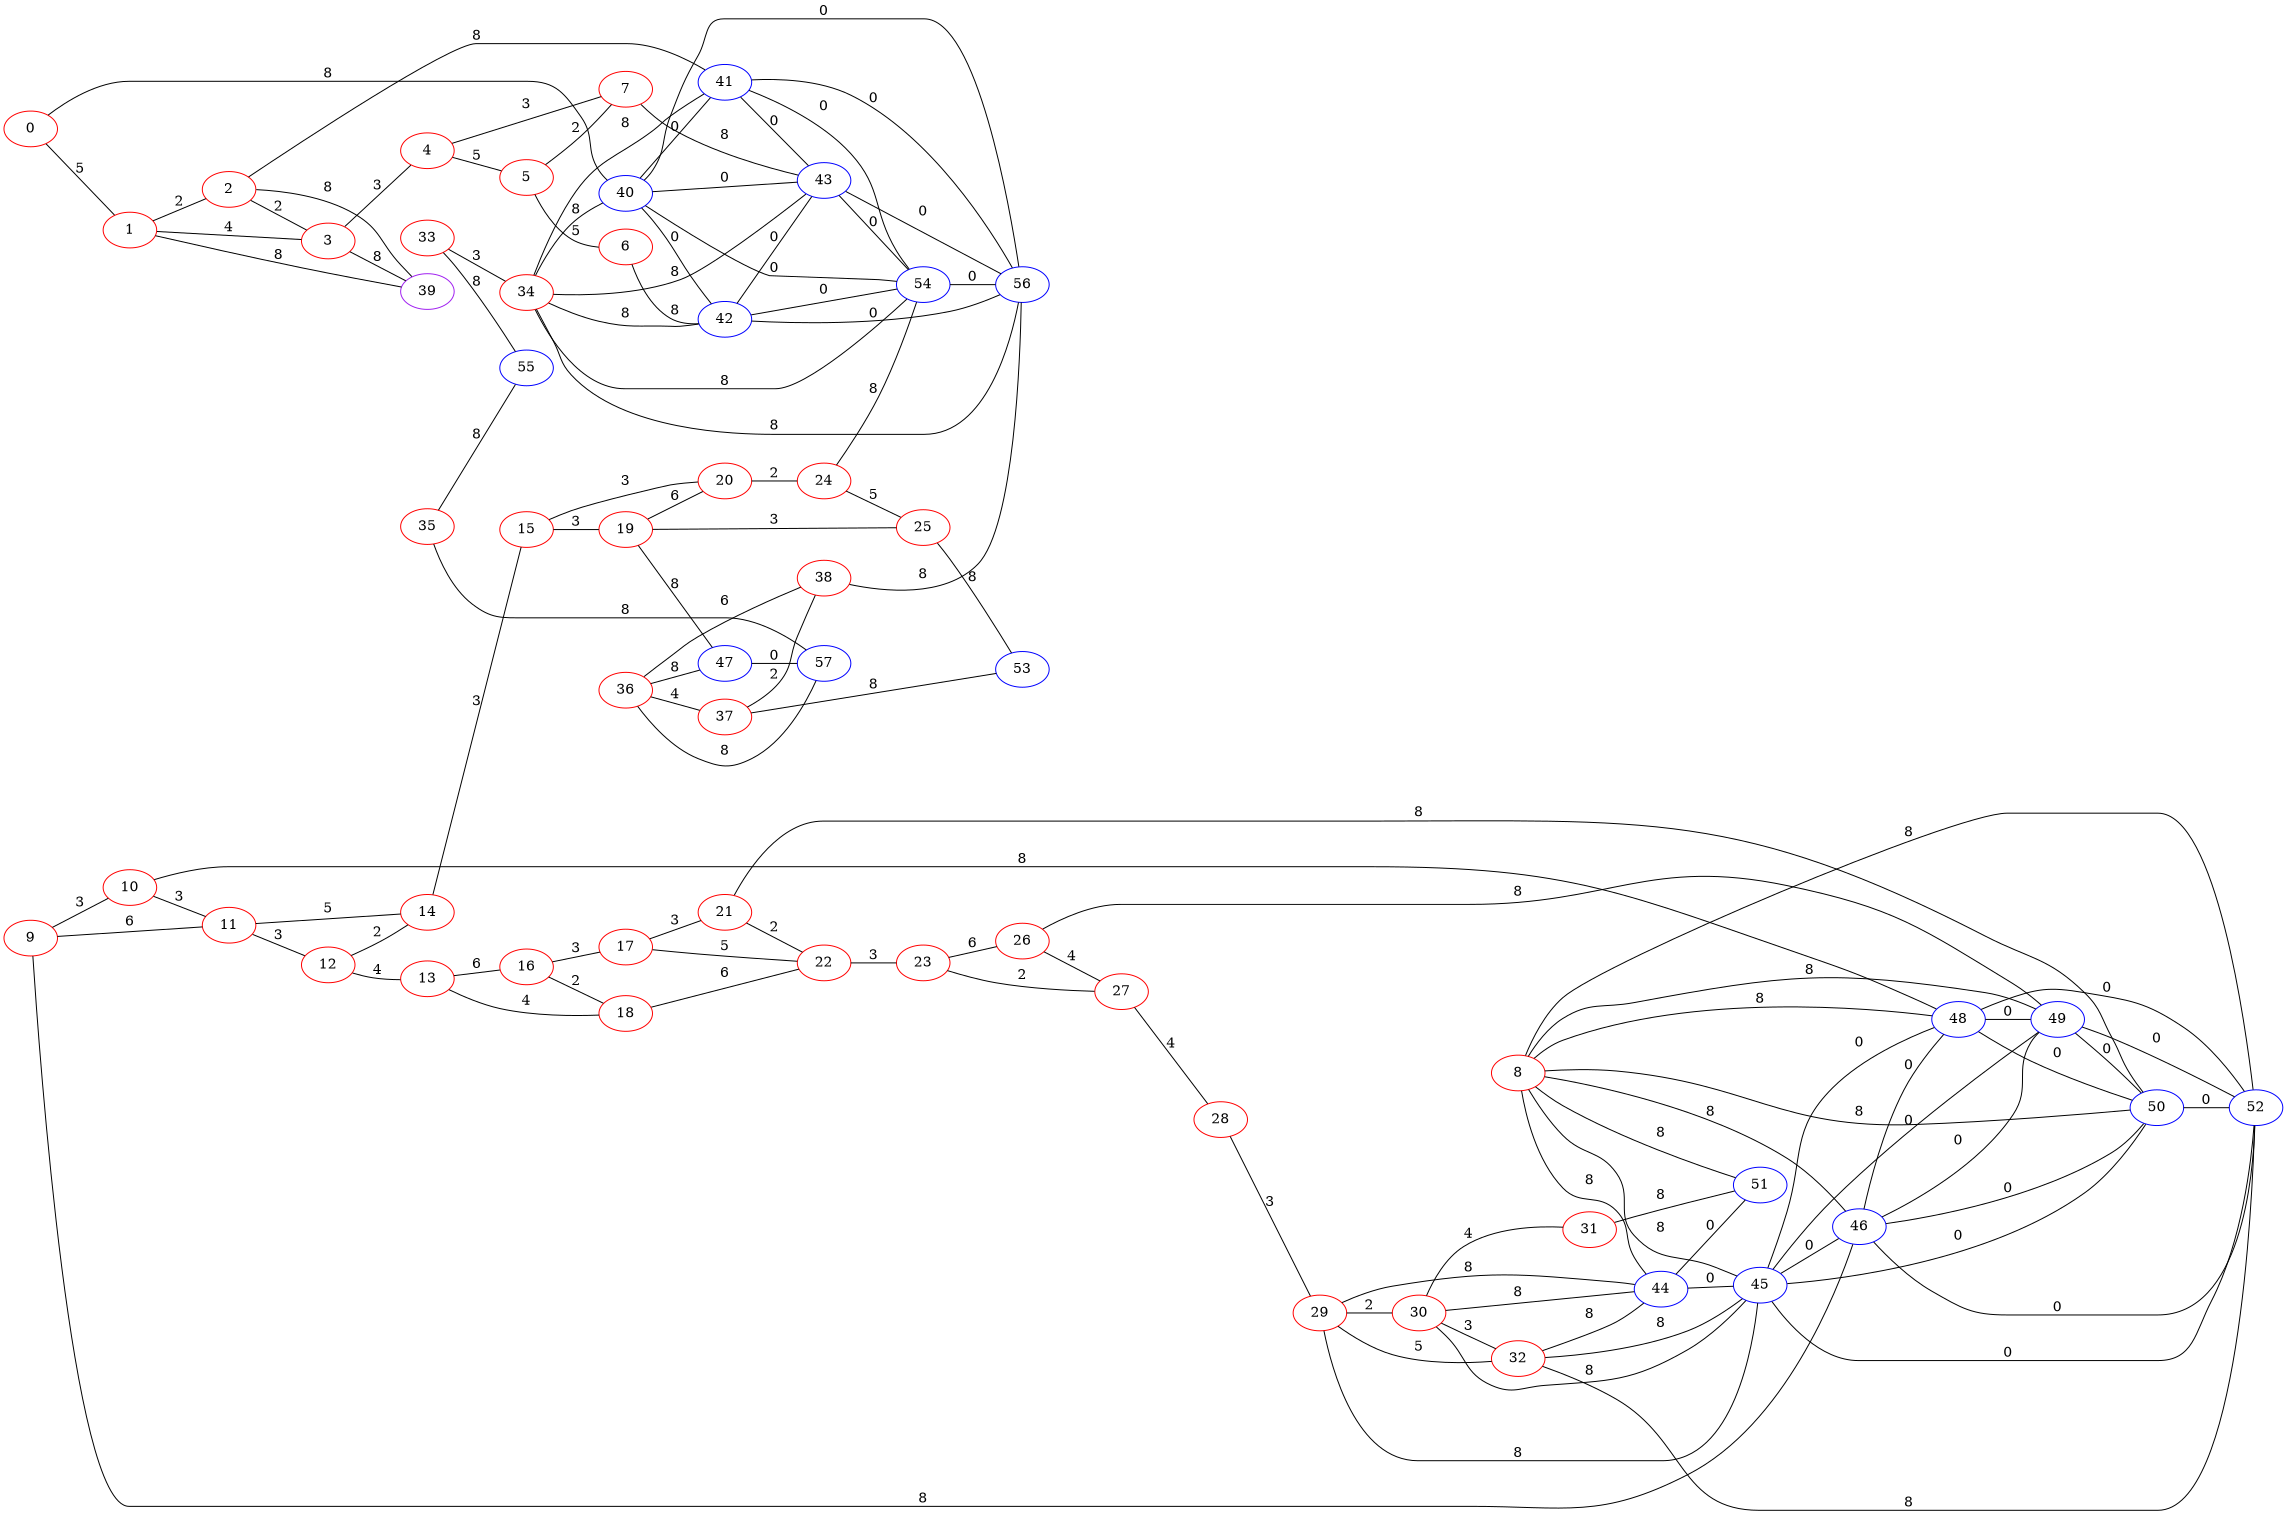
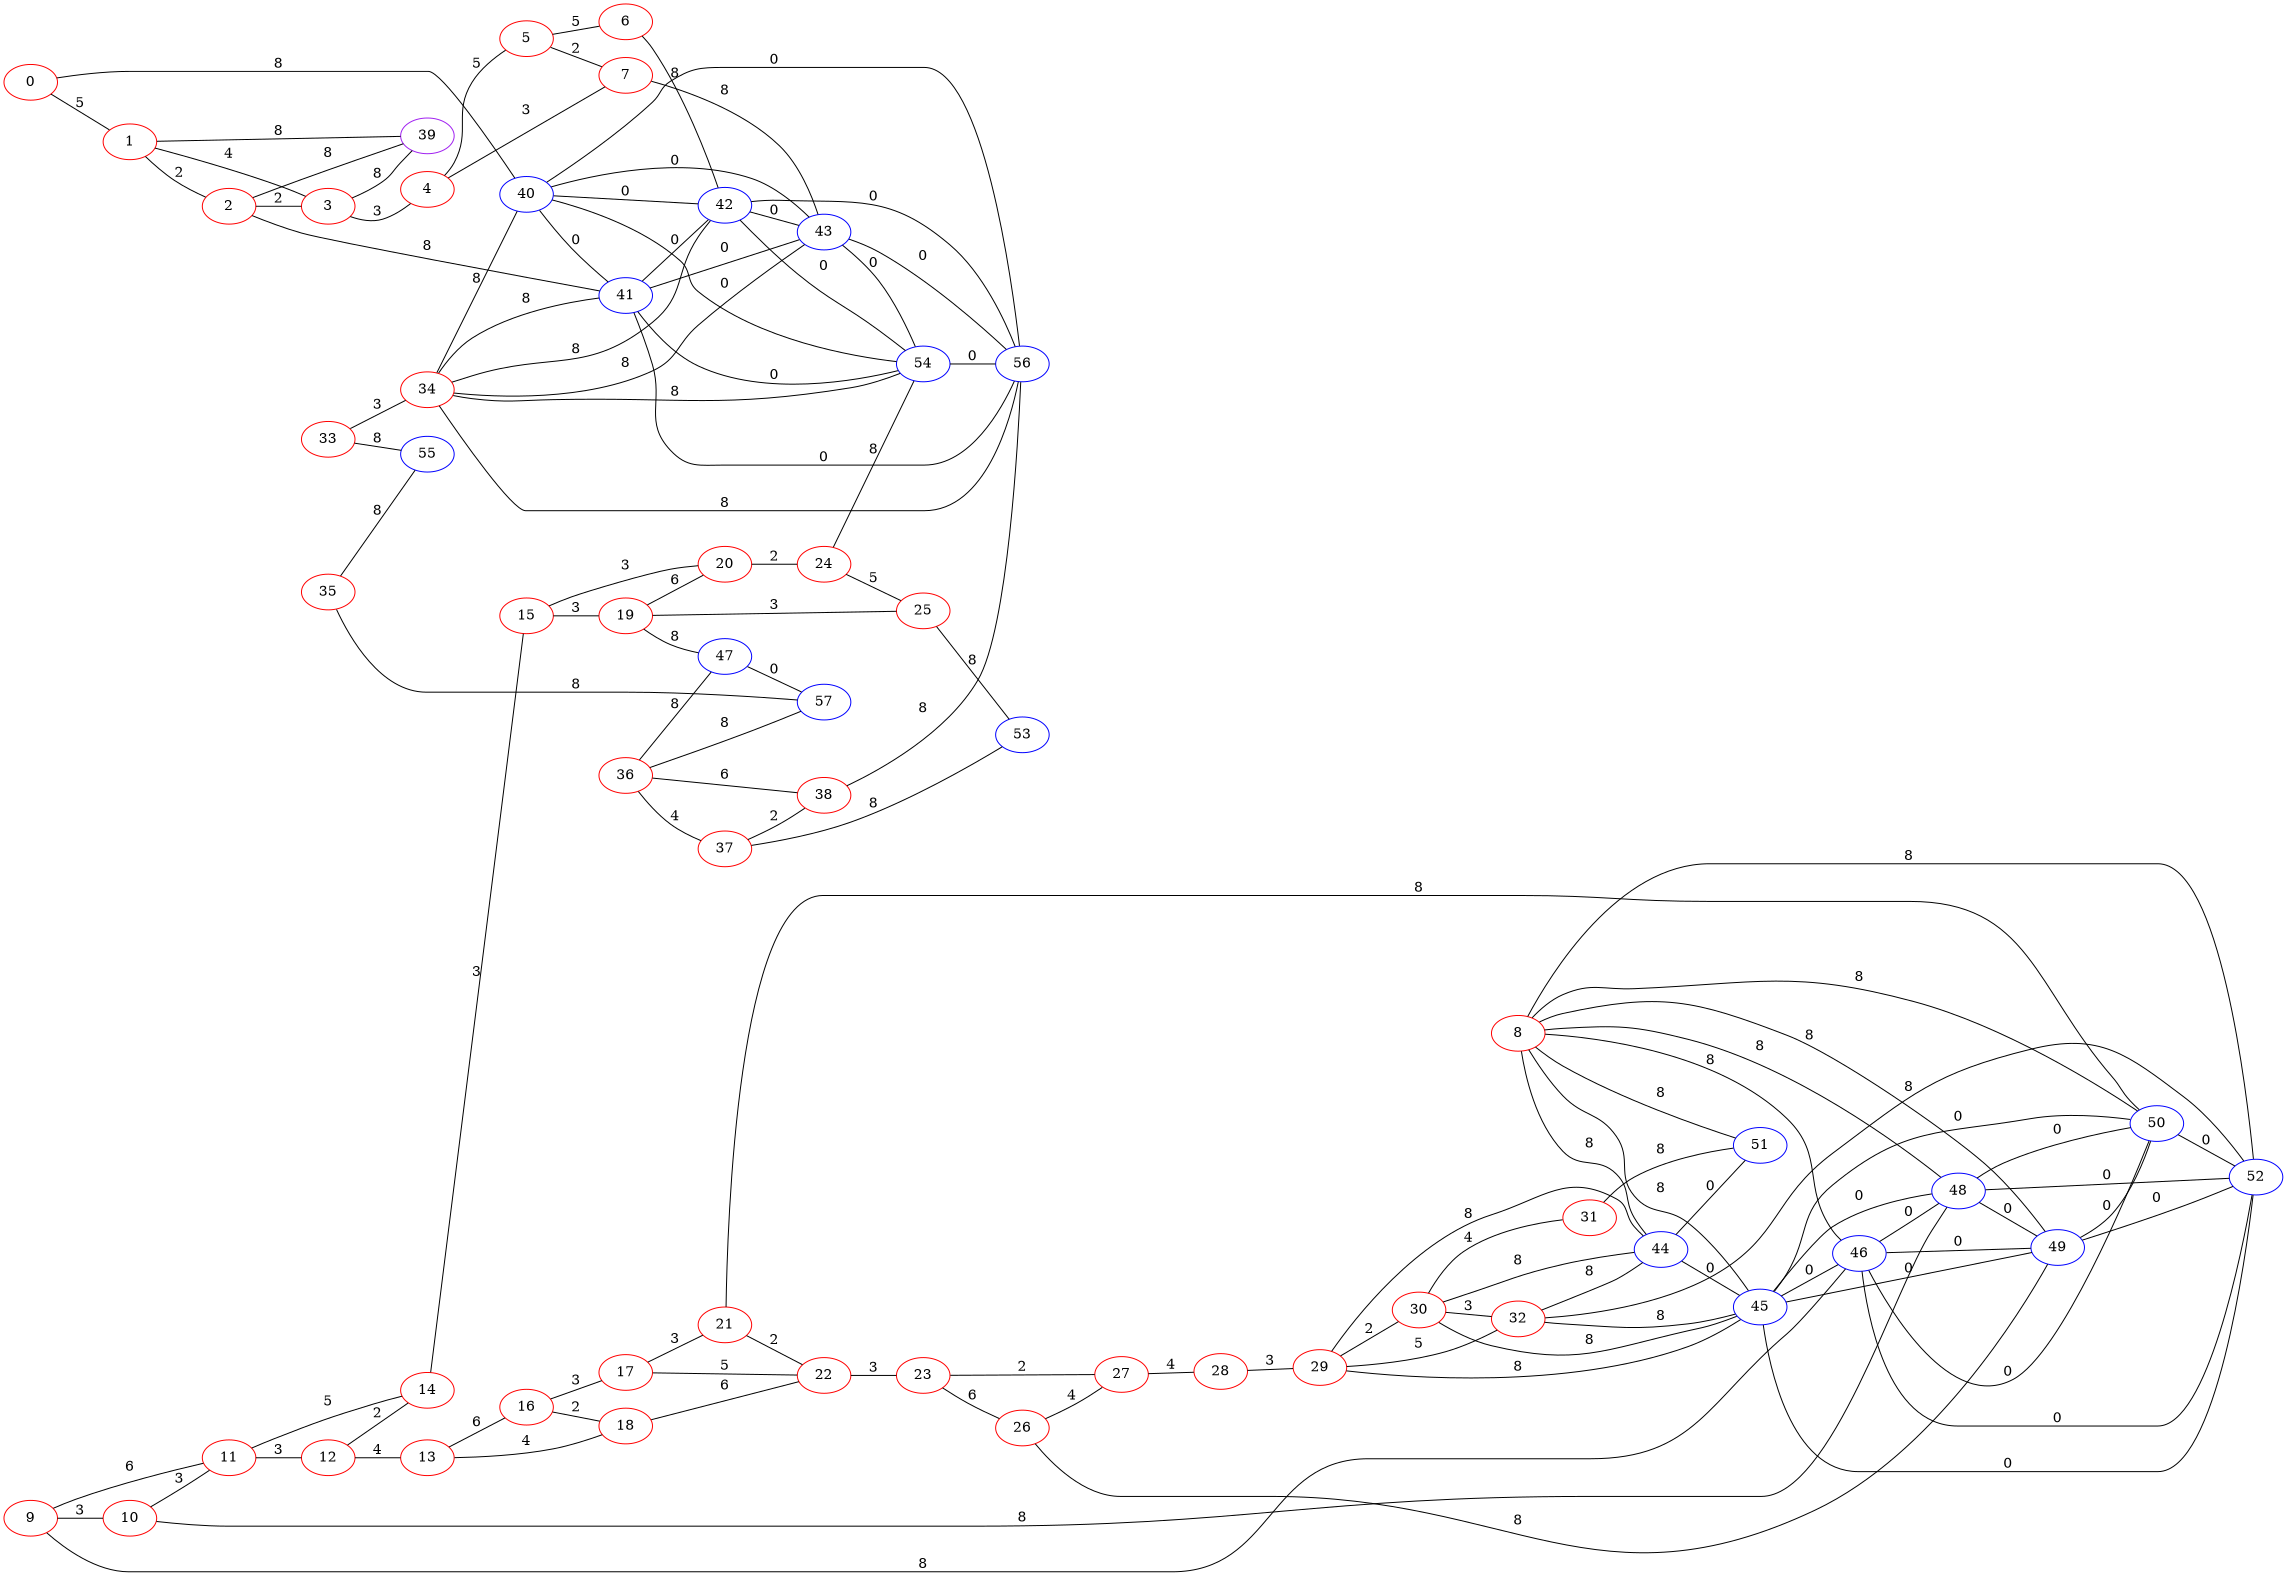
none -> (677, 249)
